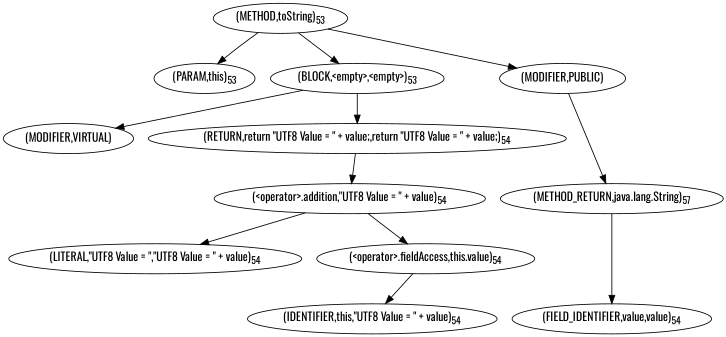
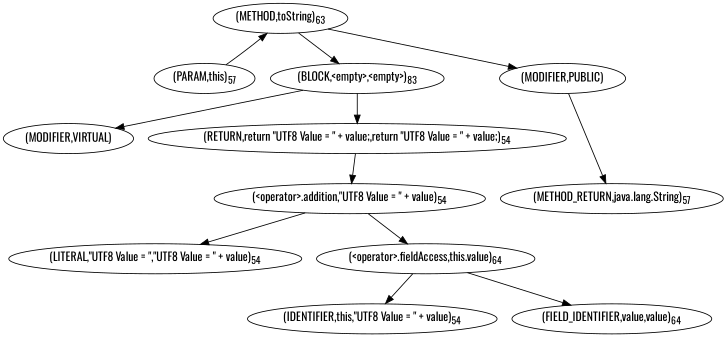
(321, 17) -> (321, 17)
(241, 45) -> (243, 52)
(232, 77) -> (232, 77)
(412, 77) -> (412, 77)
(612, 254) -> (515, 288)
(497, 258) -> (497, 258)
(677, 318) -> (677, 318)
